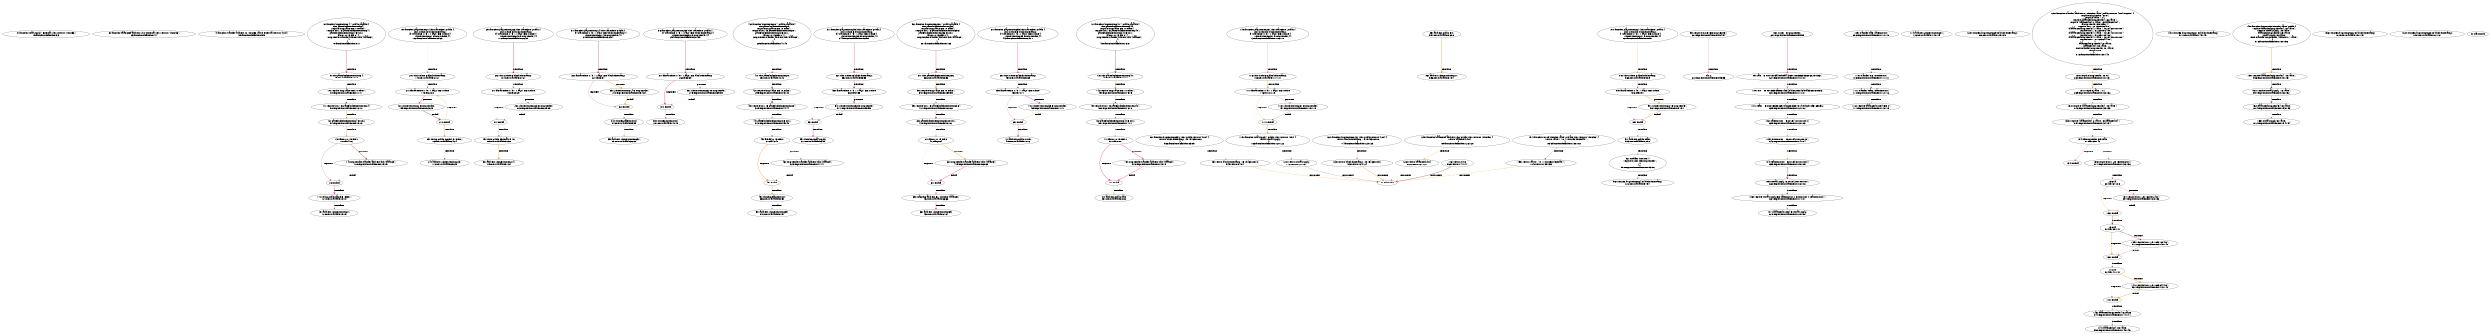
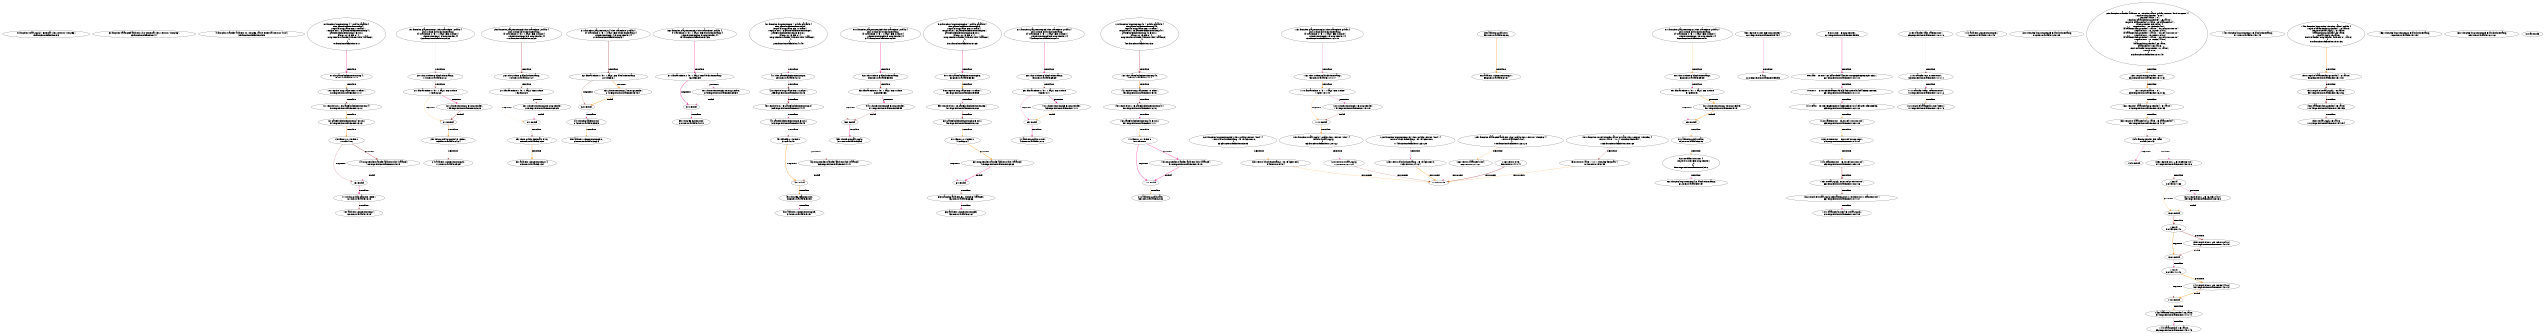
(1273, 84) -> (1327, 84)
(447, 106) -> (426, 111)
(2107, 198) -> (2169, 198)
